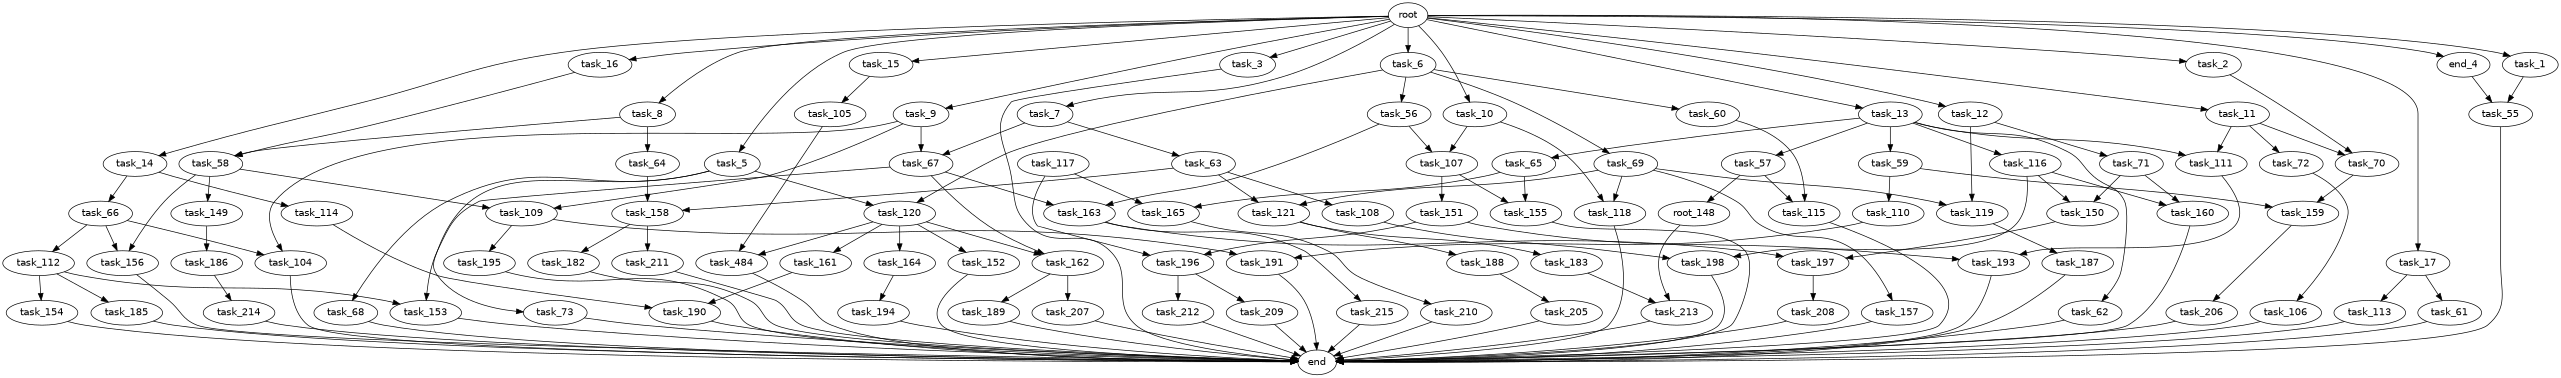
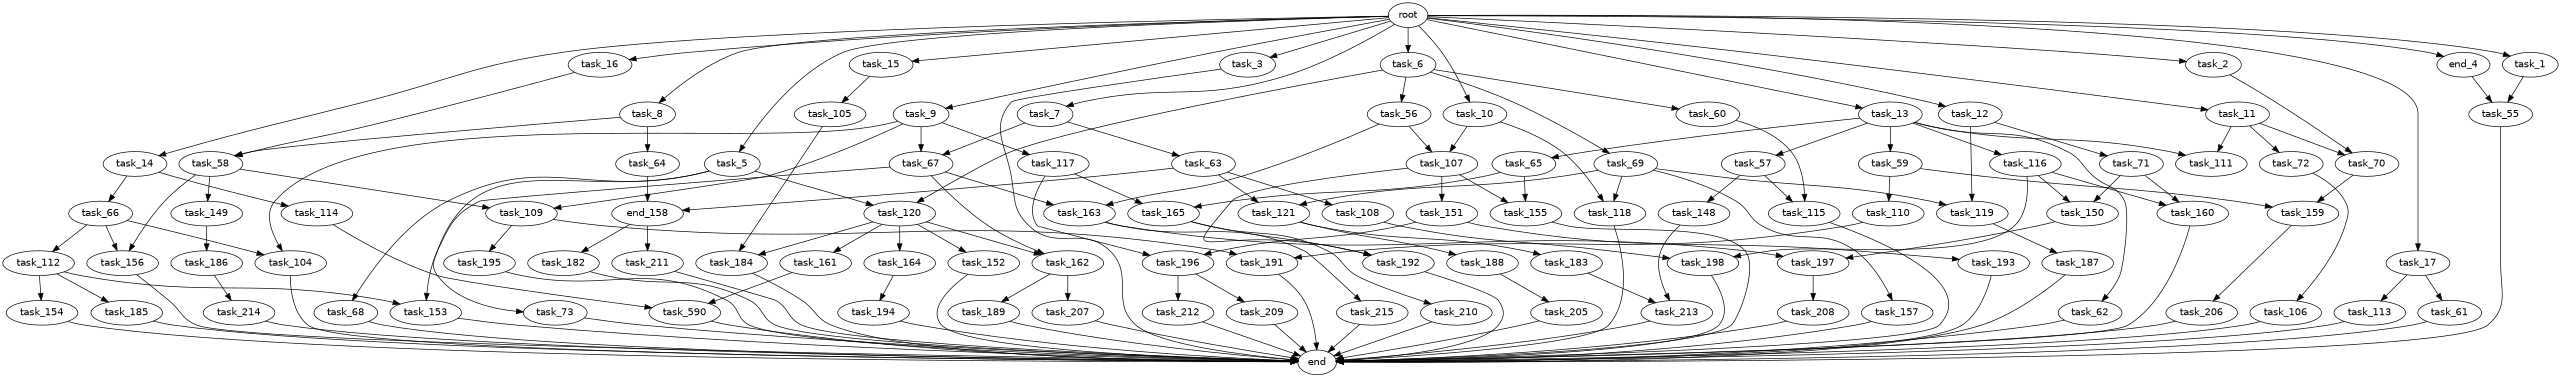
none -> (978, 136)
(648, 214) -> (648, 214)
(1694, 214) -> (1694, 214)
(2161, 247) -> none
(732, 263) -> (732, 263)
none -> (1398, 263)
(685, 313) -> (685, 313)
